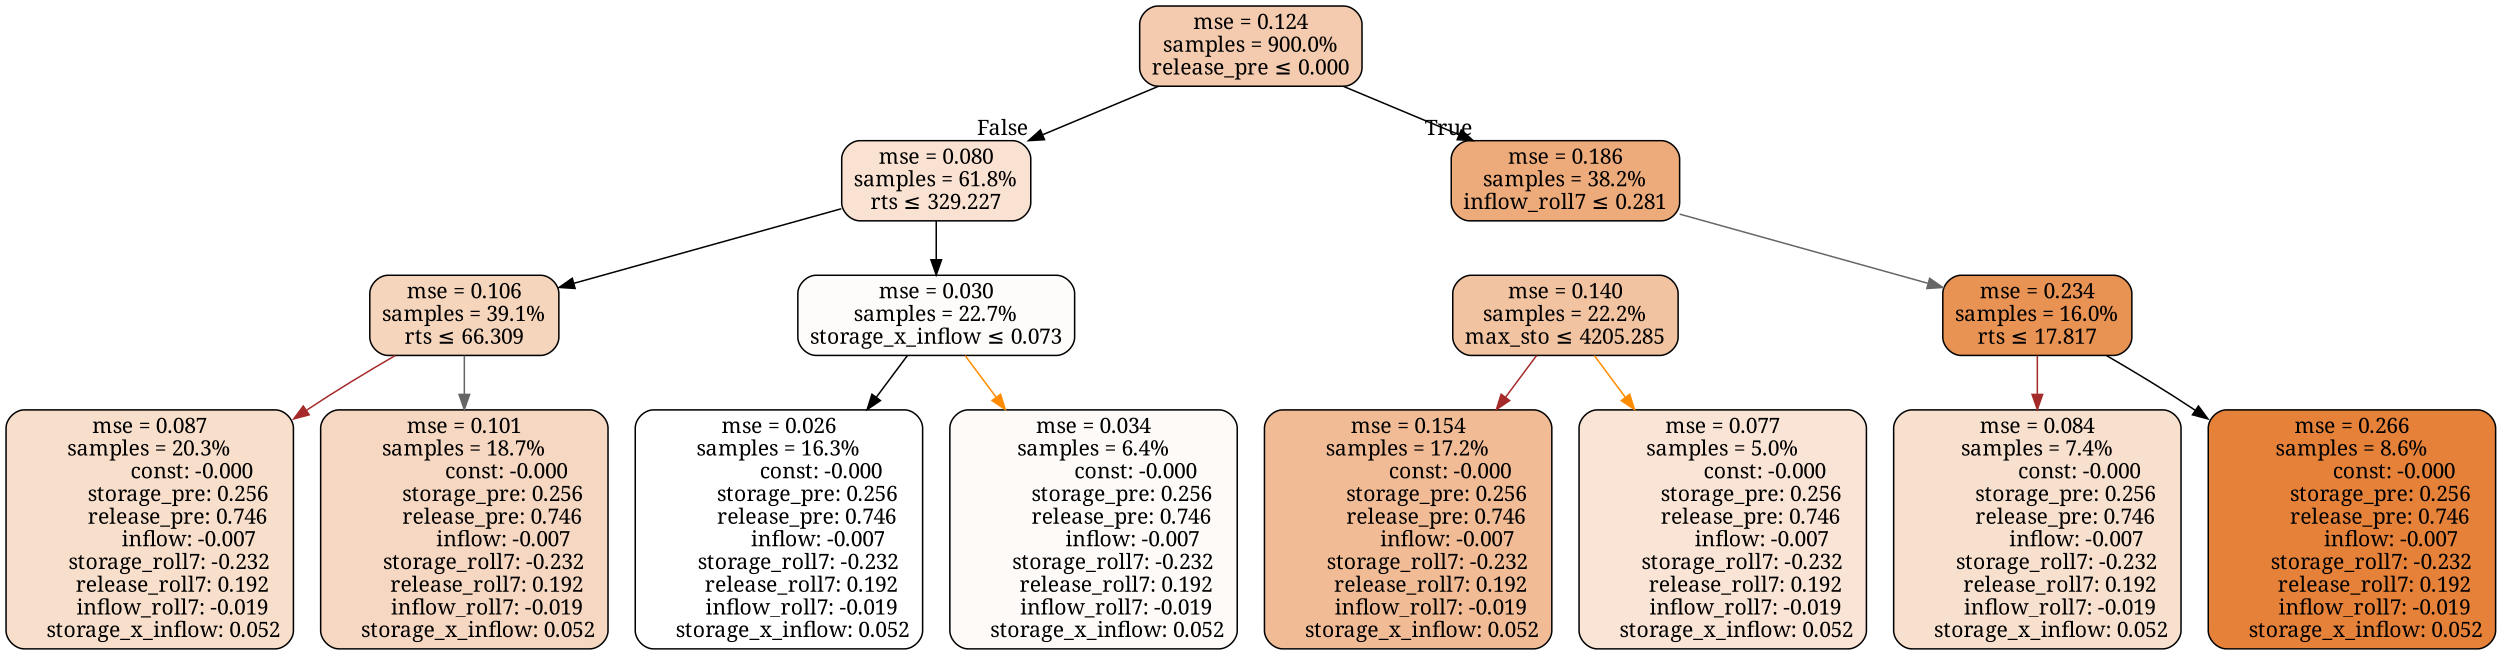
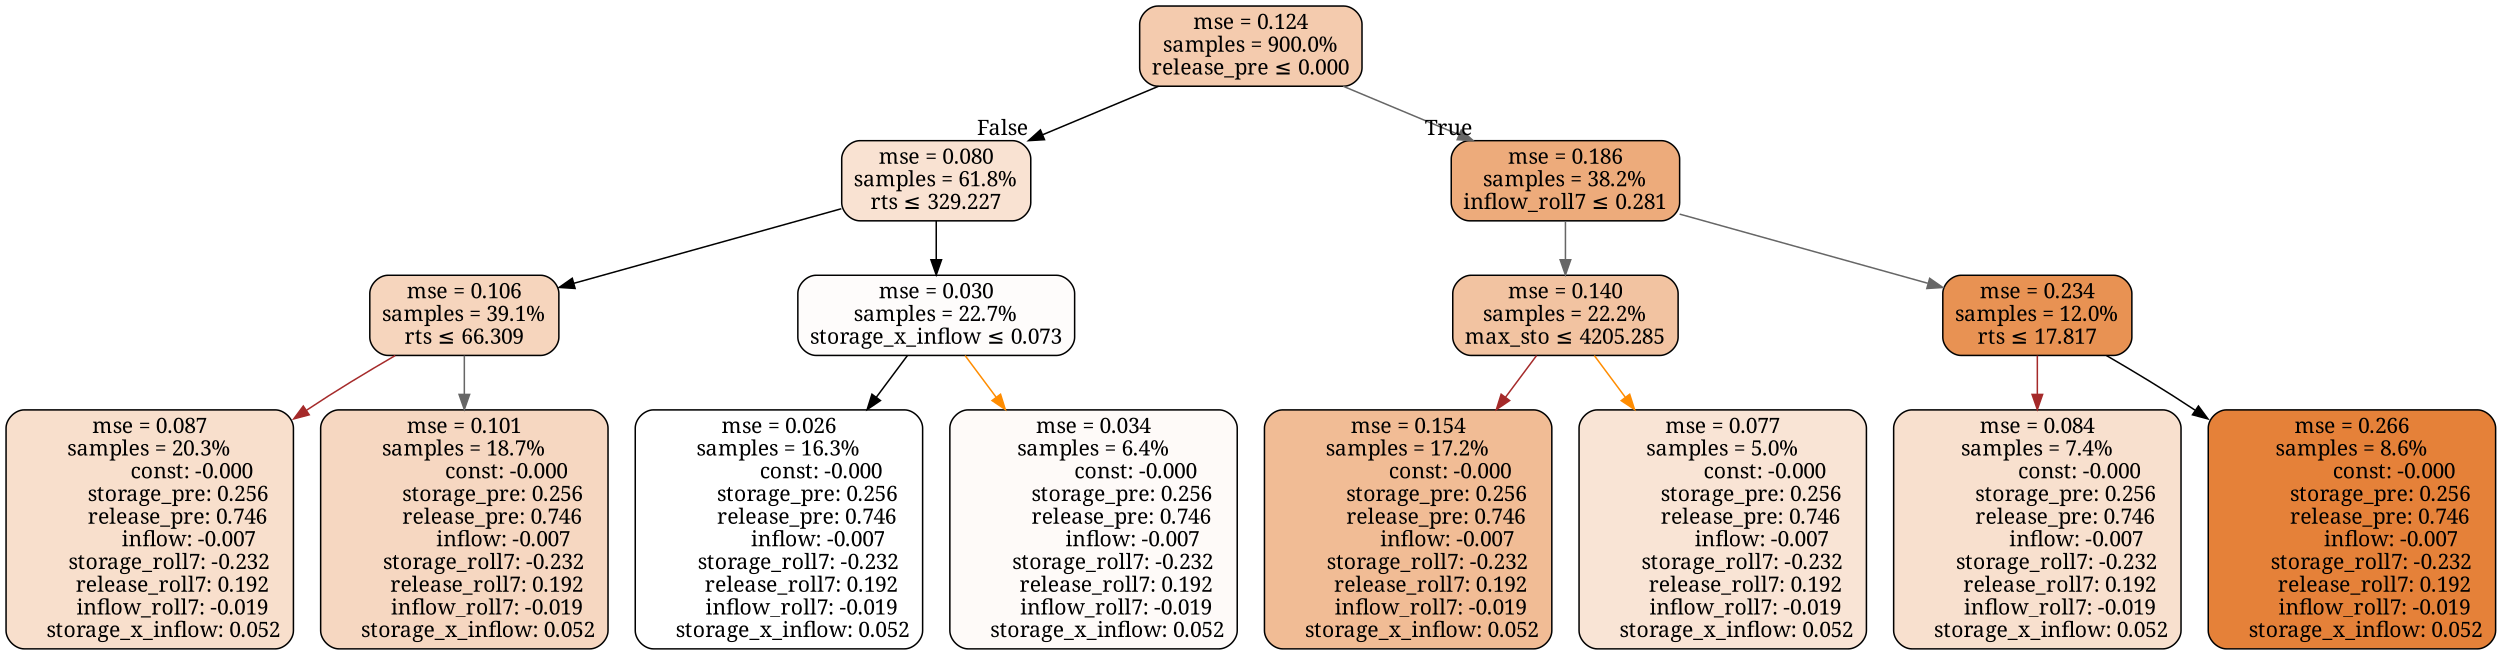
(1401, 110) -> (1401, 110)
none -> (1565, 240)
(2037, 315) -> (2037, 315)
